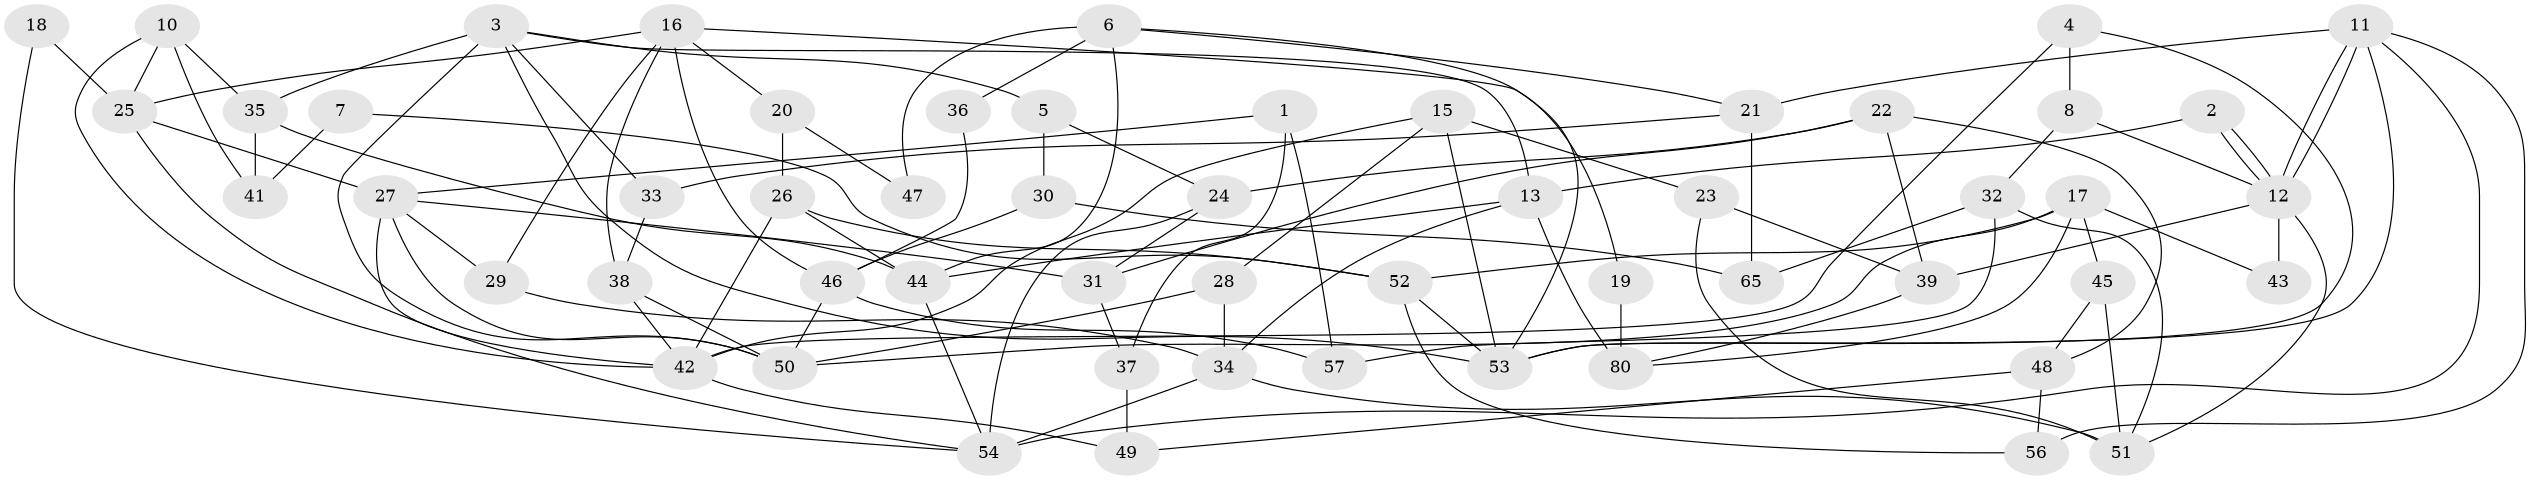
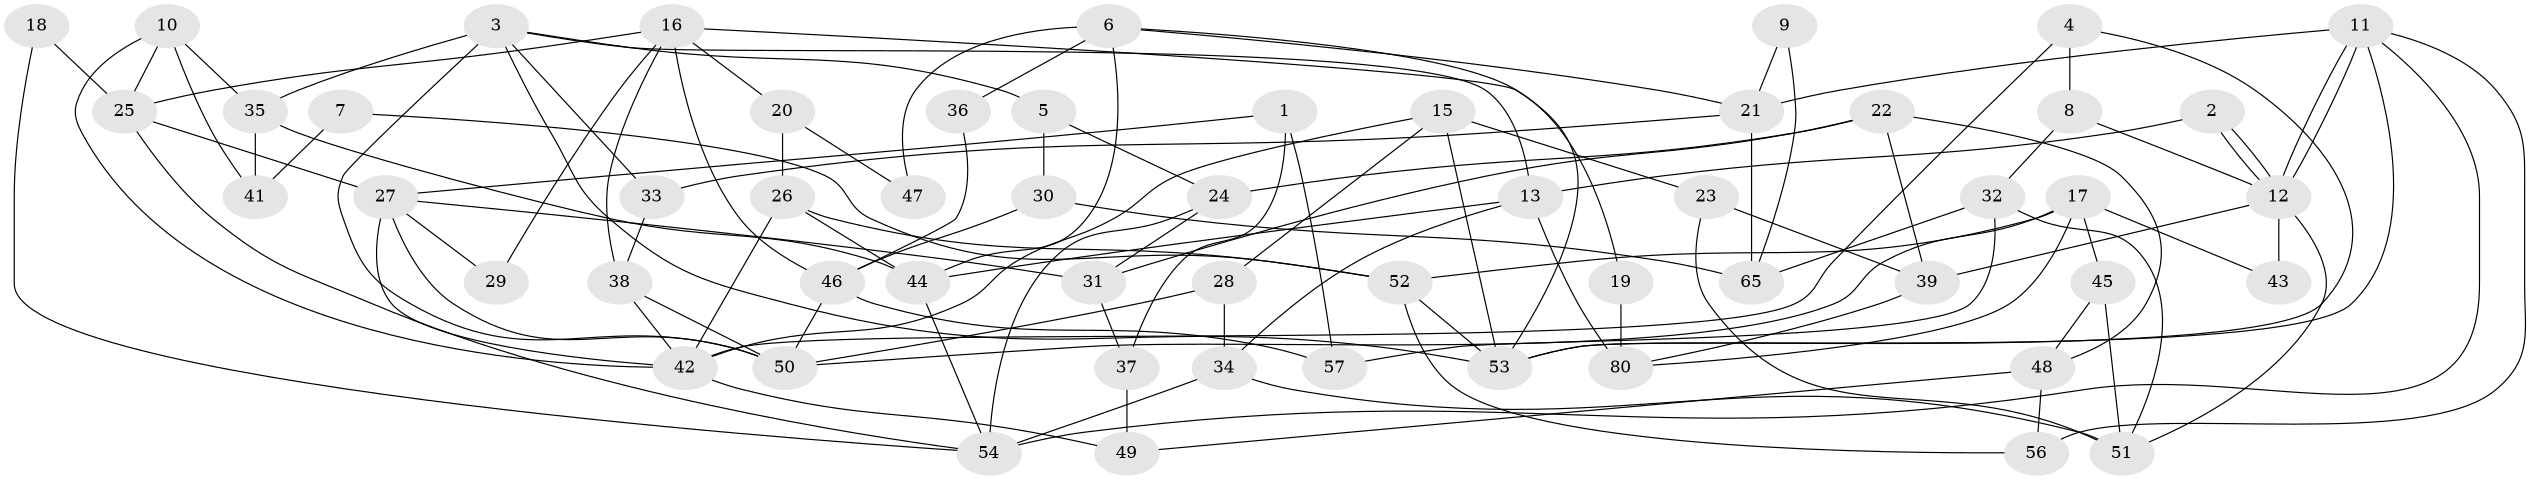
none -> (1785, 26)
(828, 321) -> none
